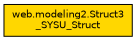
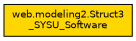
(68, 20) -> (68, 20)
